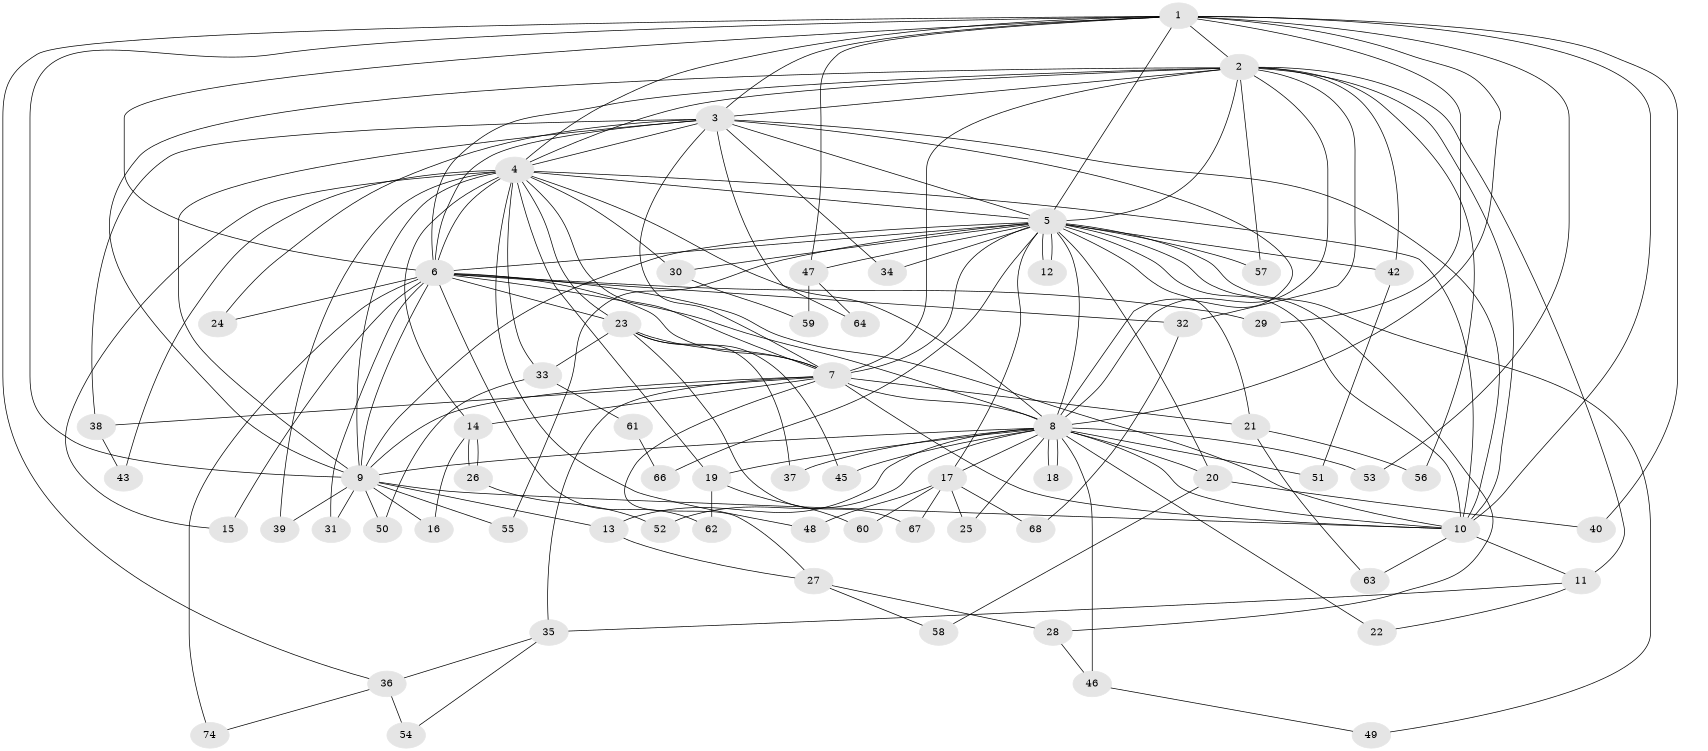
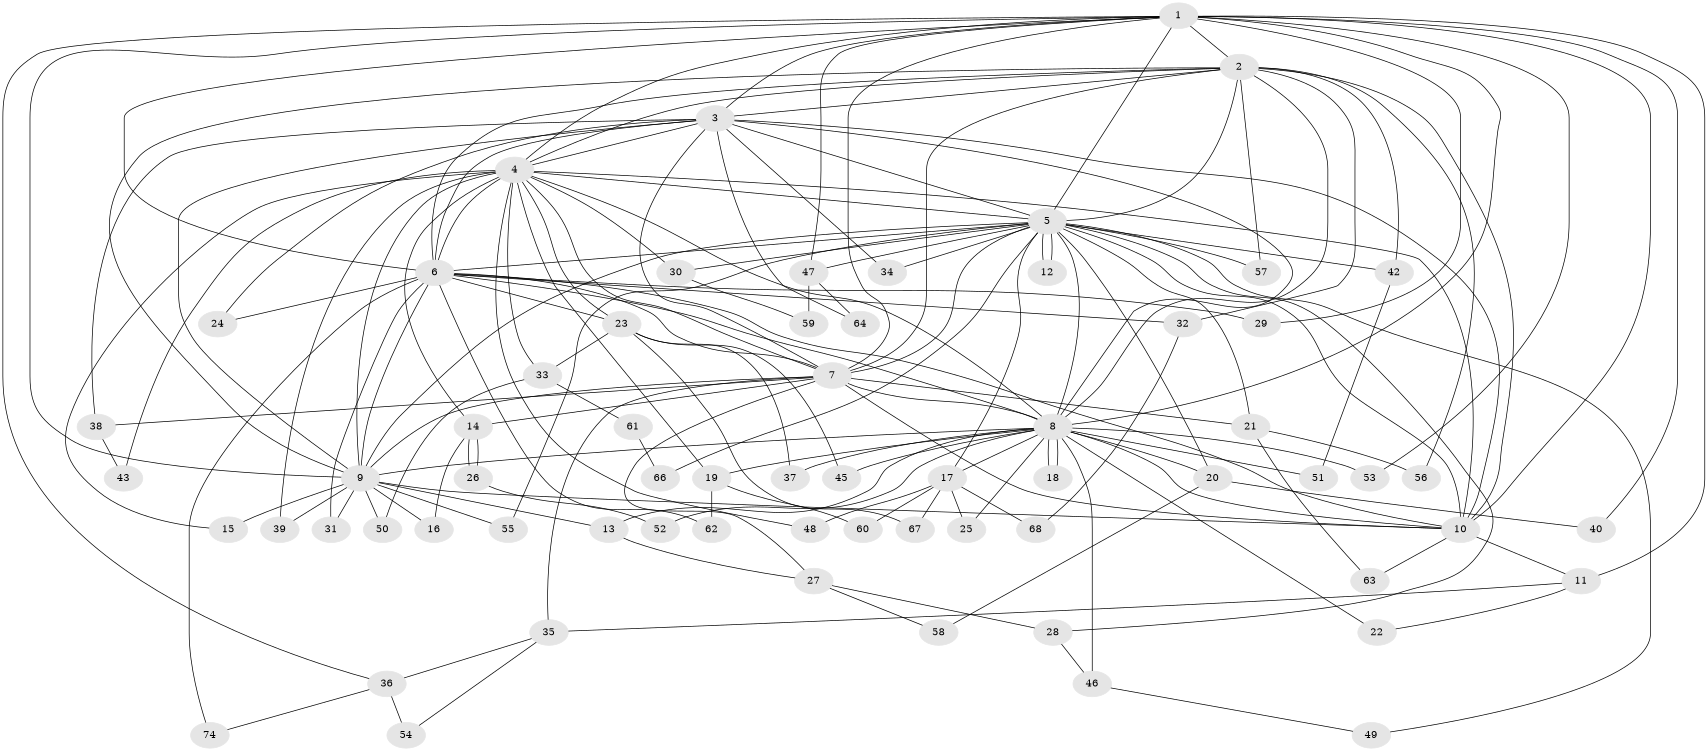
(1521, 251) -> (1703, 103)
(727, 350) -> (861, 93)
(317, 391) -> (293, 502)
